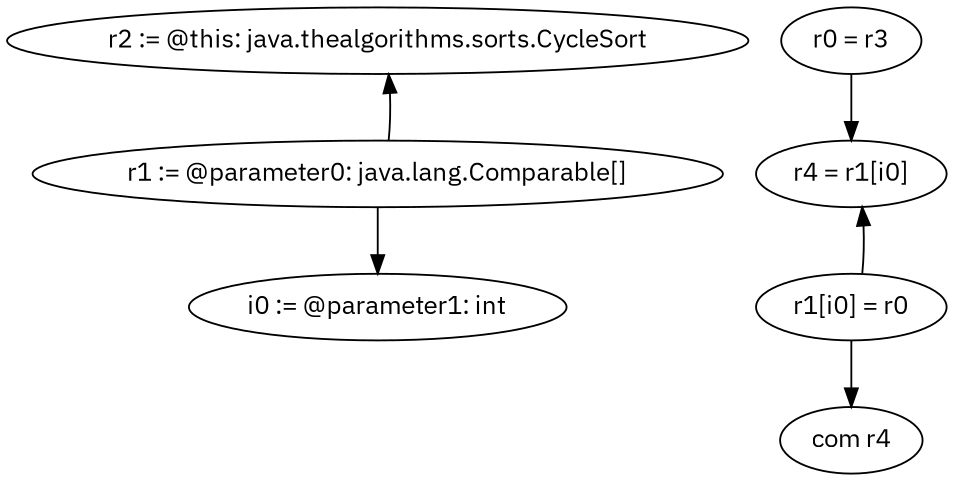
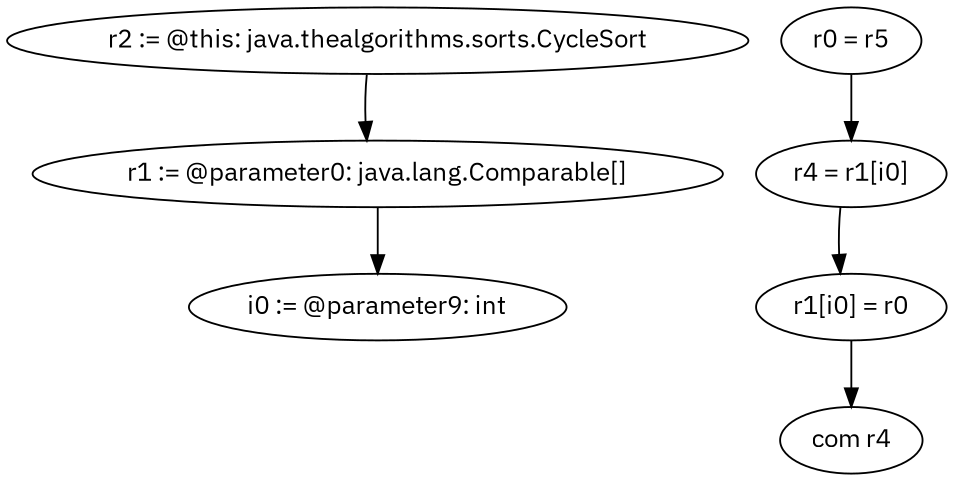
(851, 41) -> (851, 41)
(390, 117) -> (365, 98)
(864, 250) -> (839, 231)
(378, 307) -> (378, 307)
